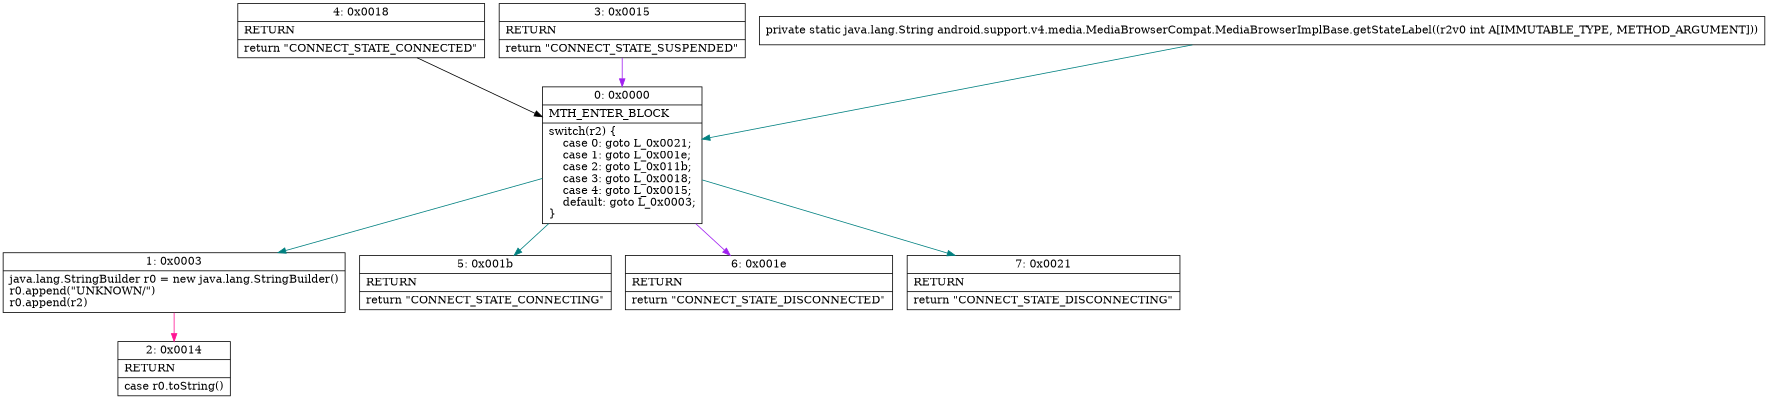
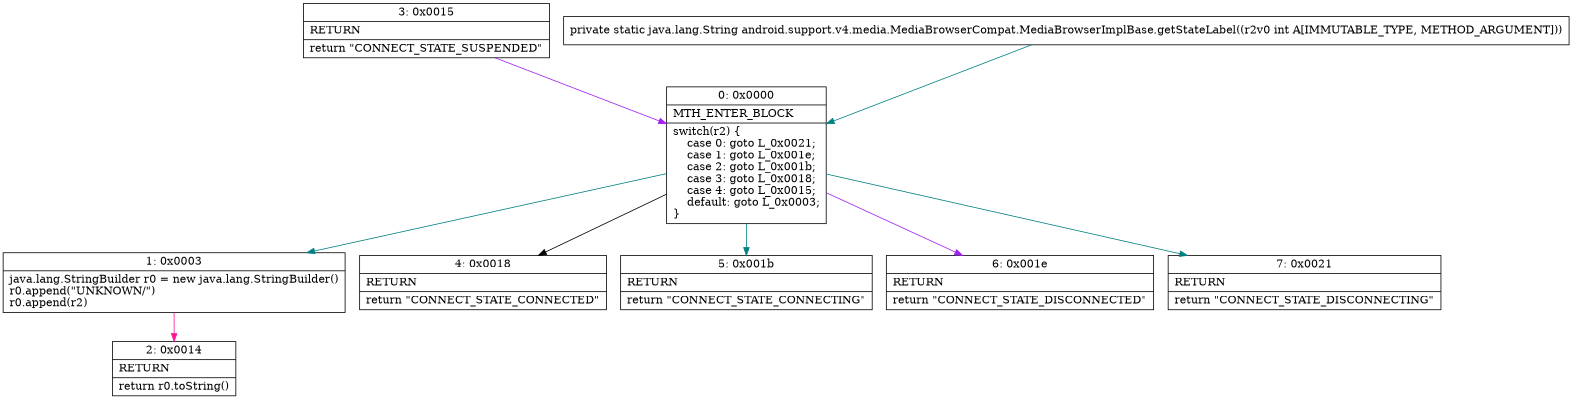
(476, 86) -> (606, 223)
(620, 167) -> (744, 167)
(174, 386) -> (174, 386)
